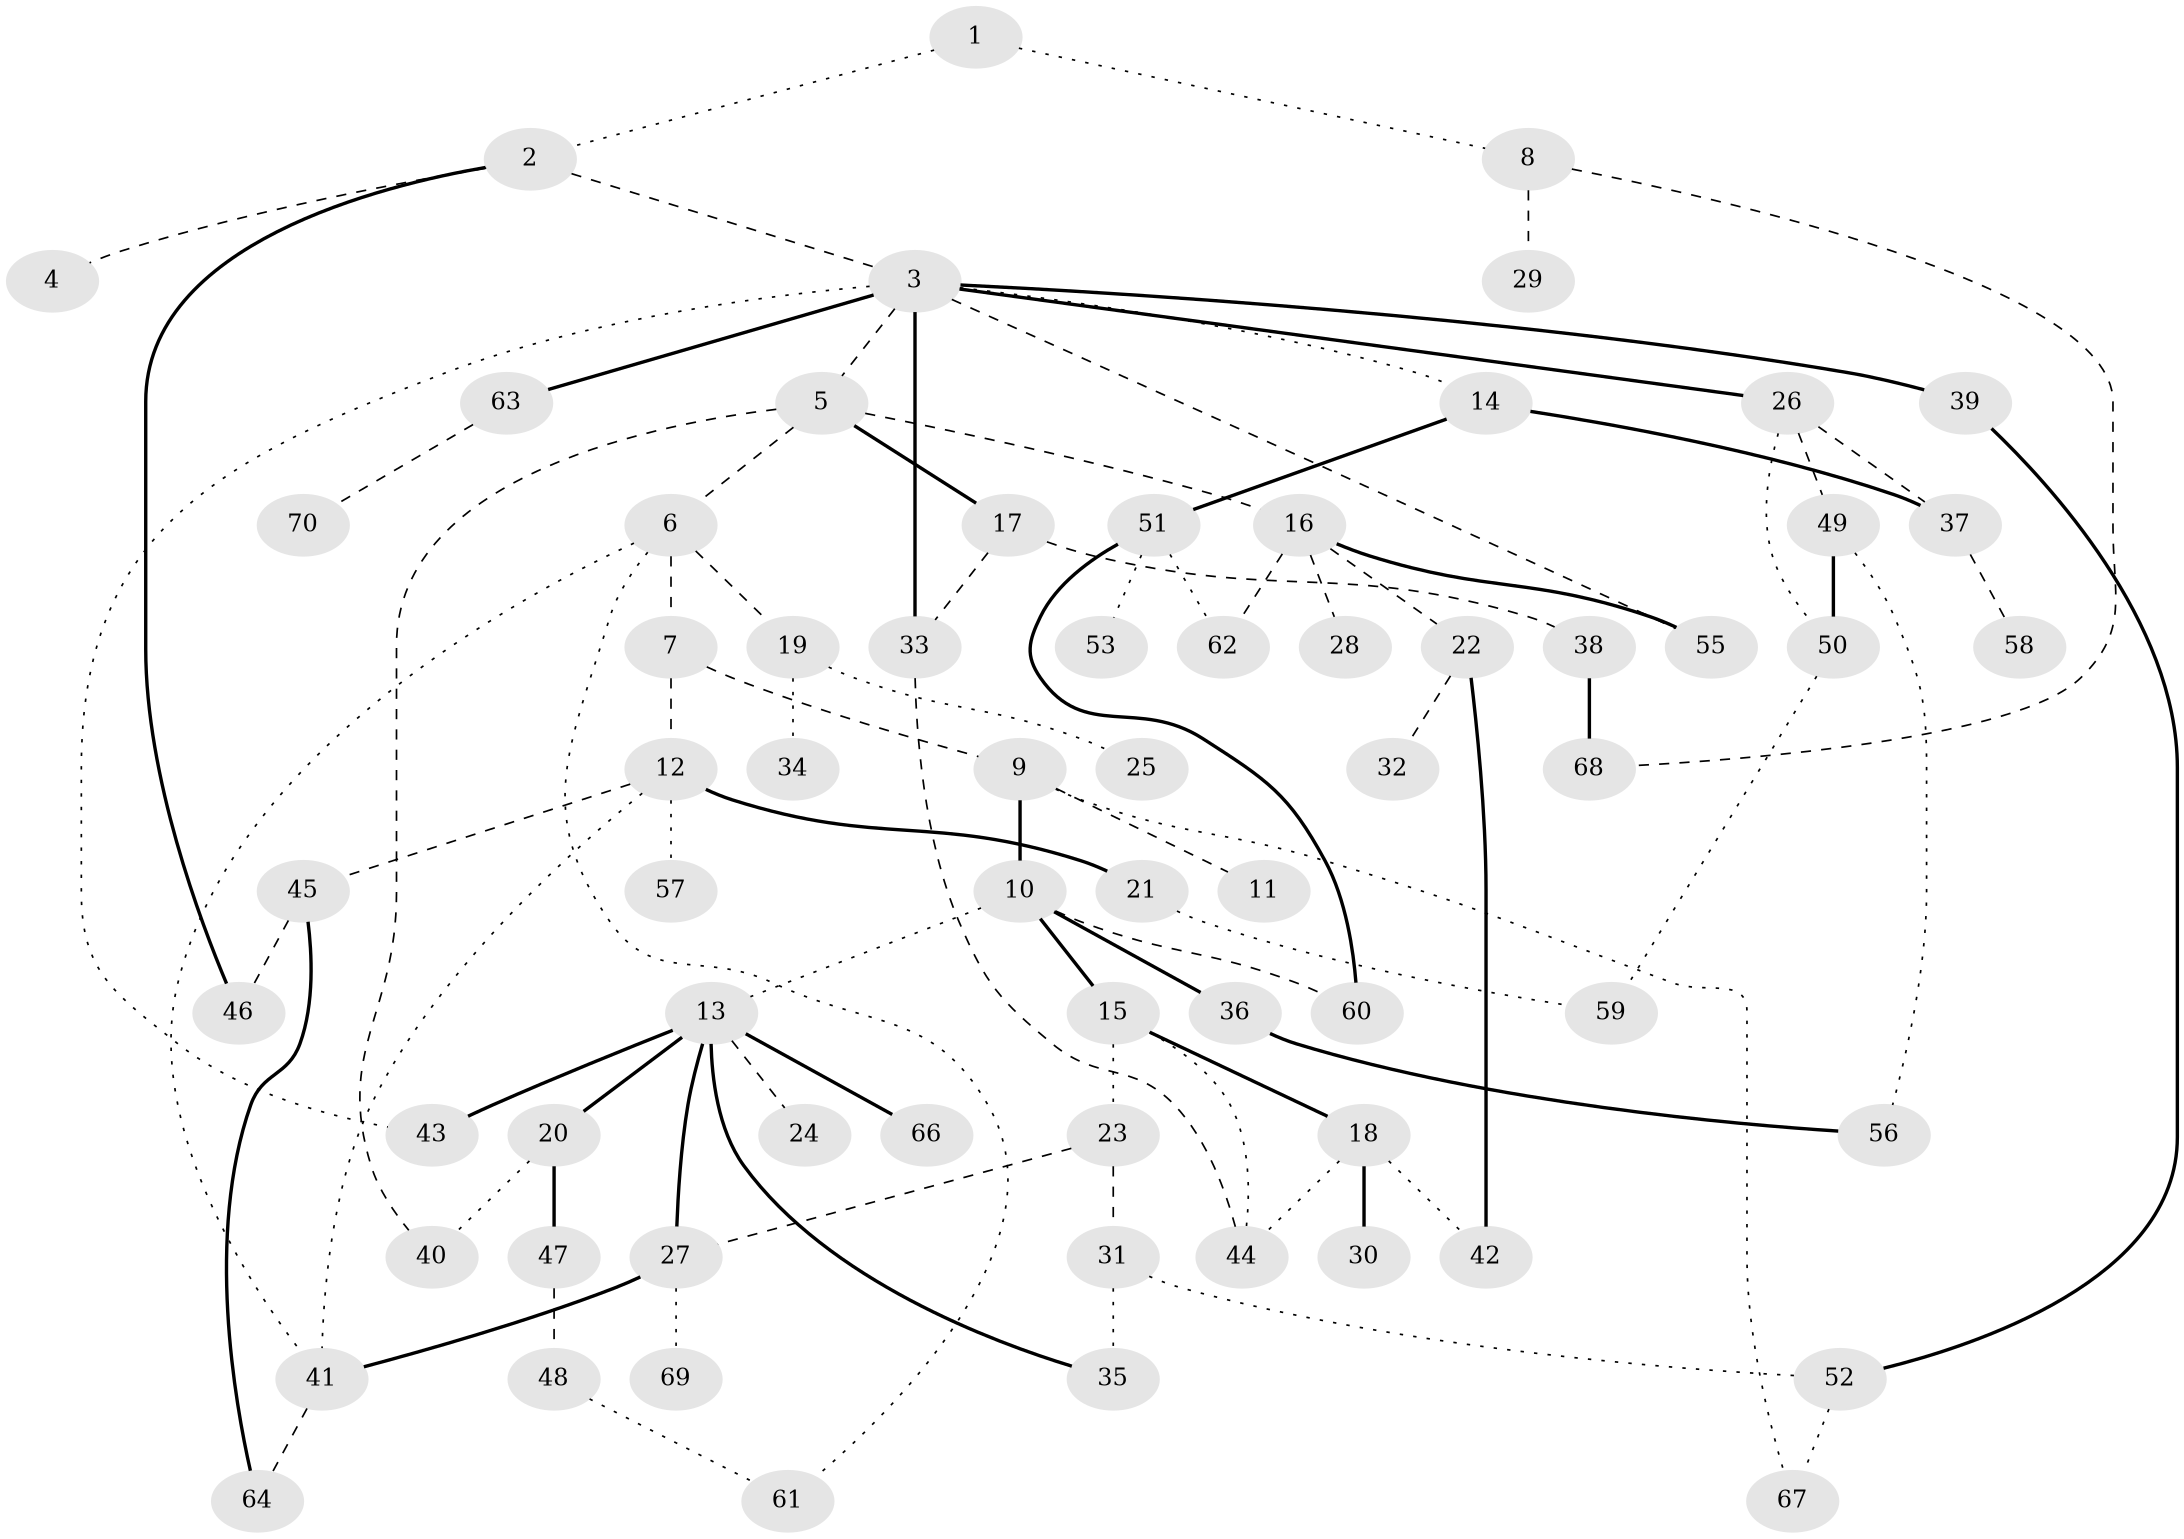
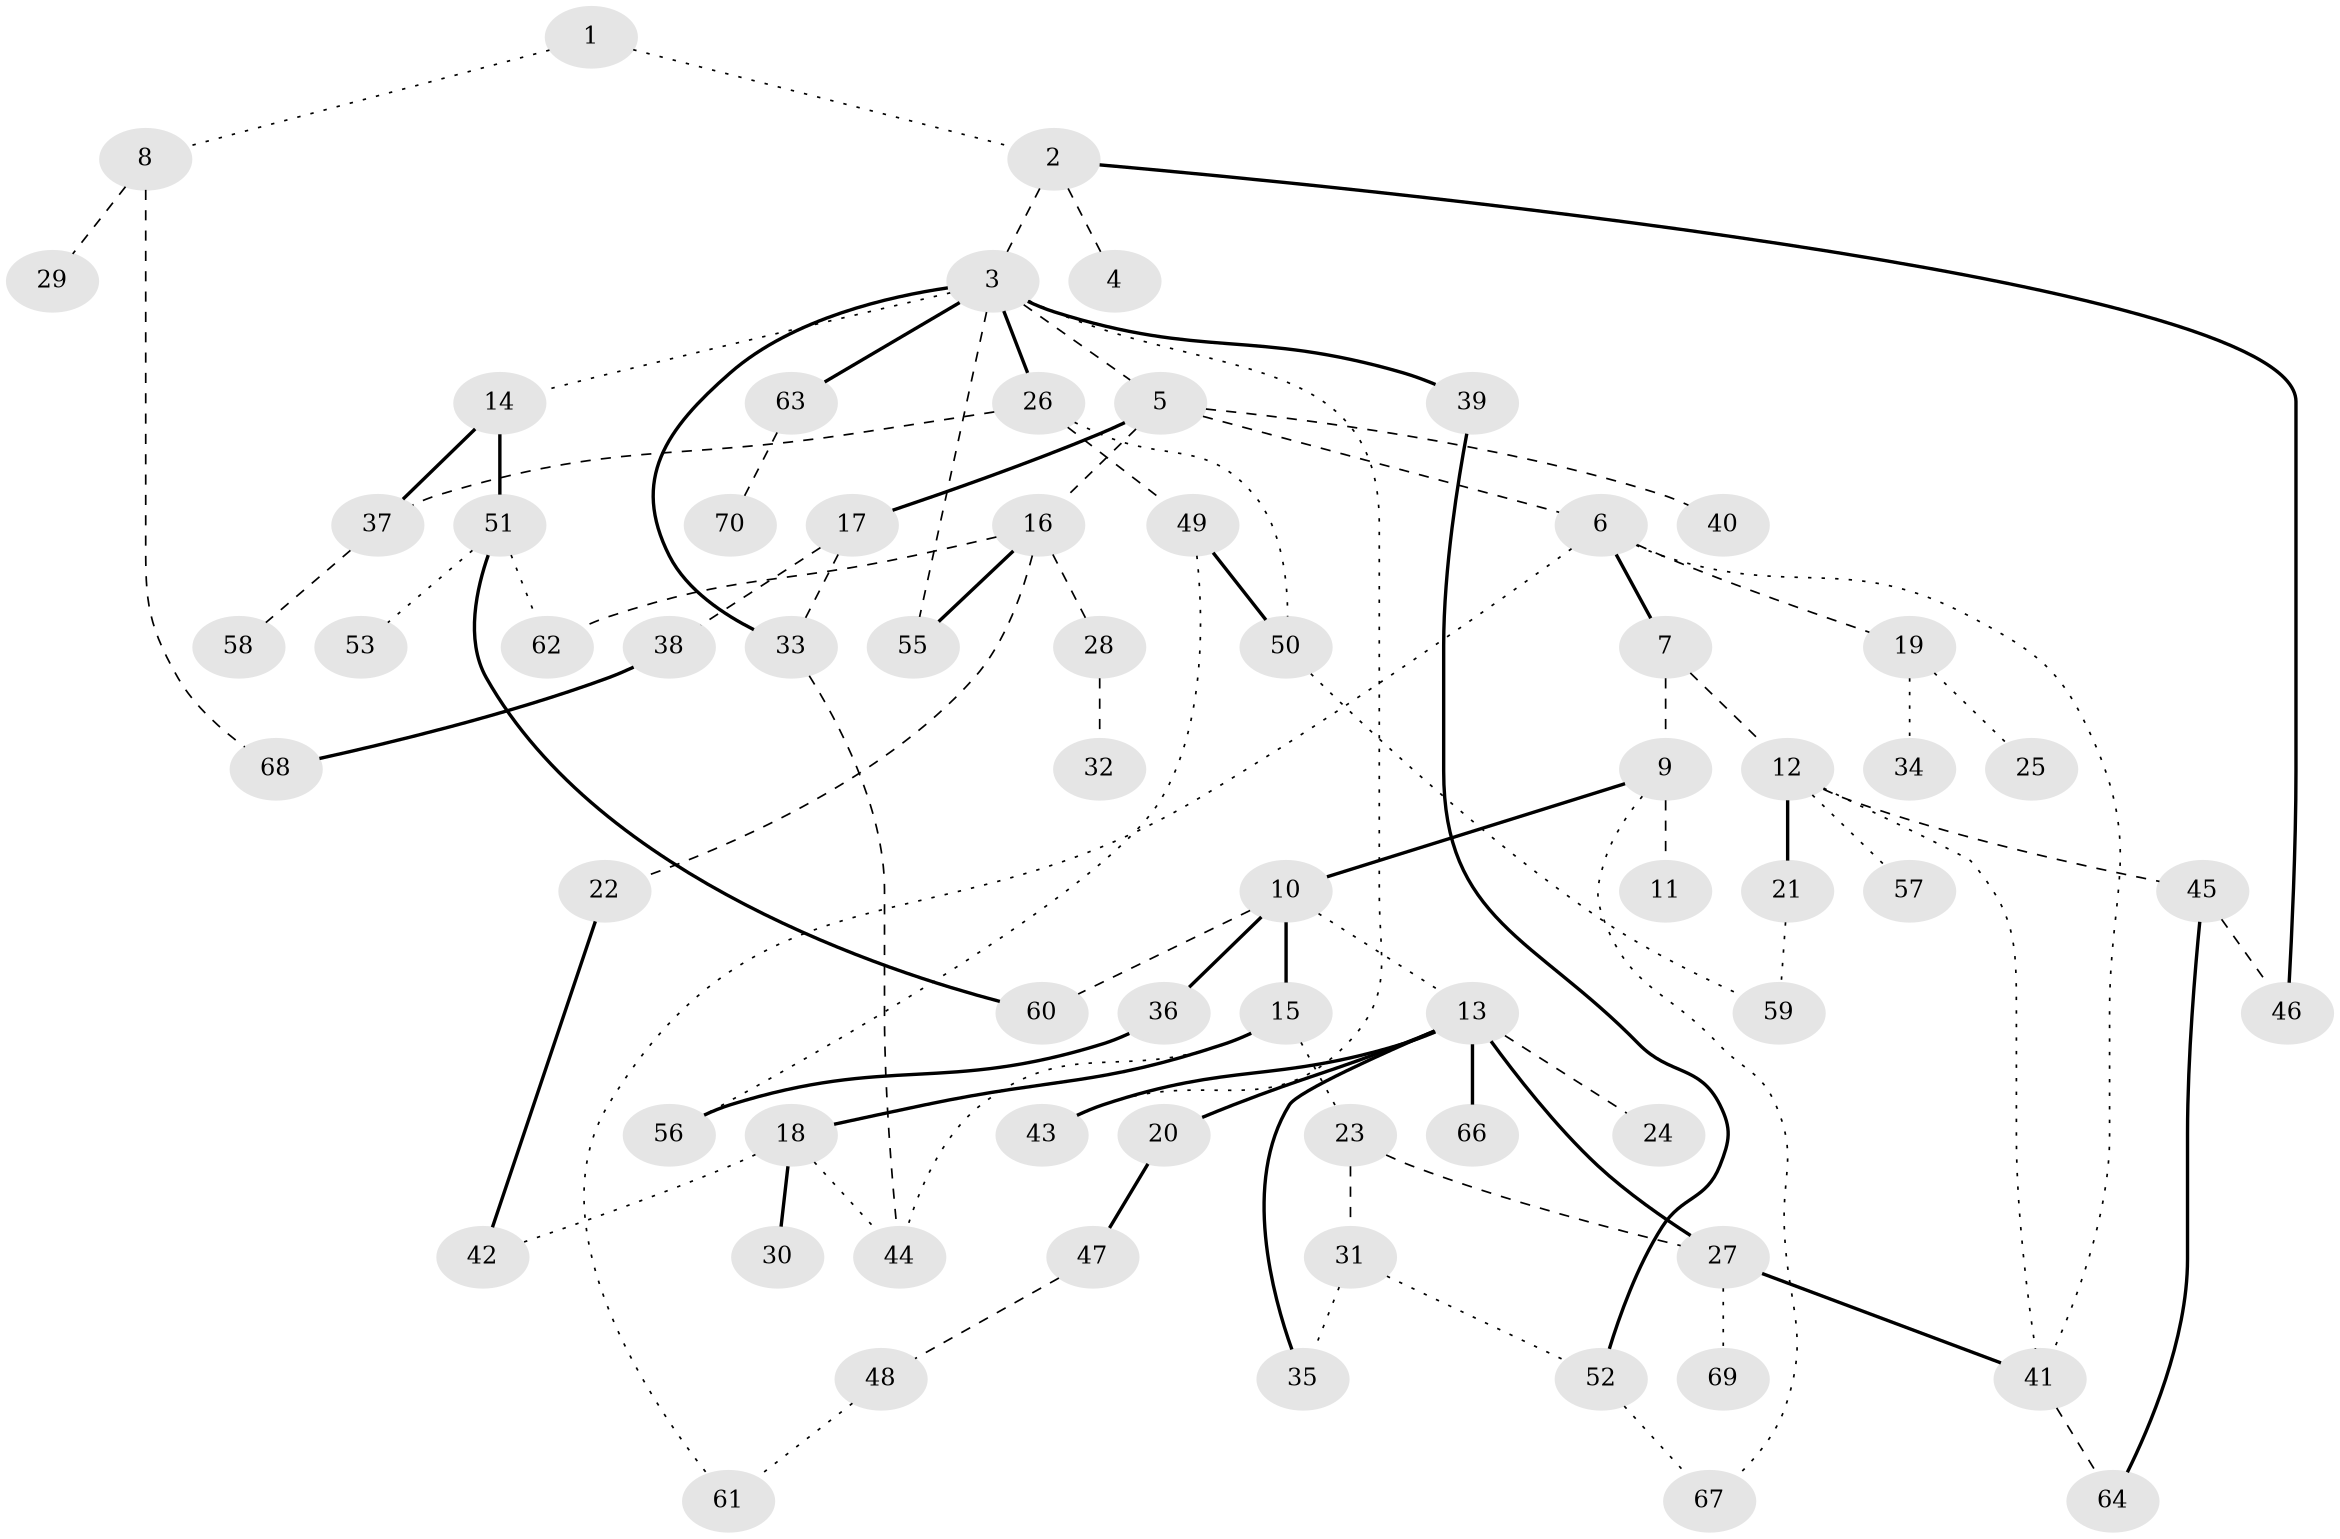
(671, 586) -> (1633, 586)
(1430, 708) -> (1100, 708)
(493, 1196) -> none
